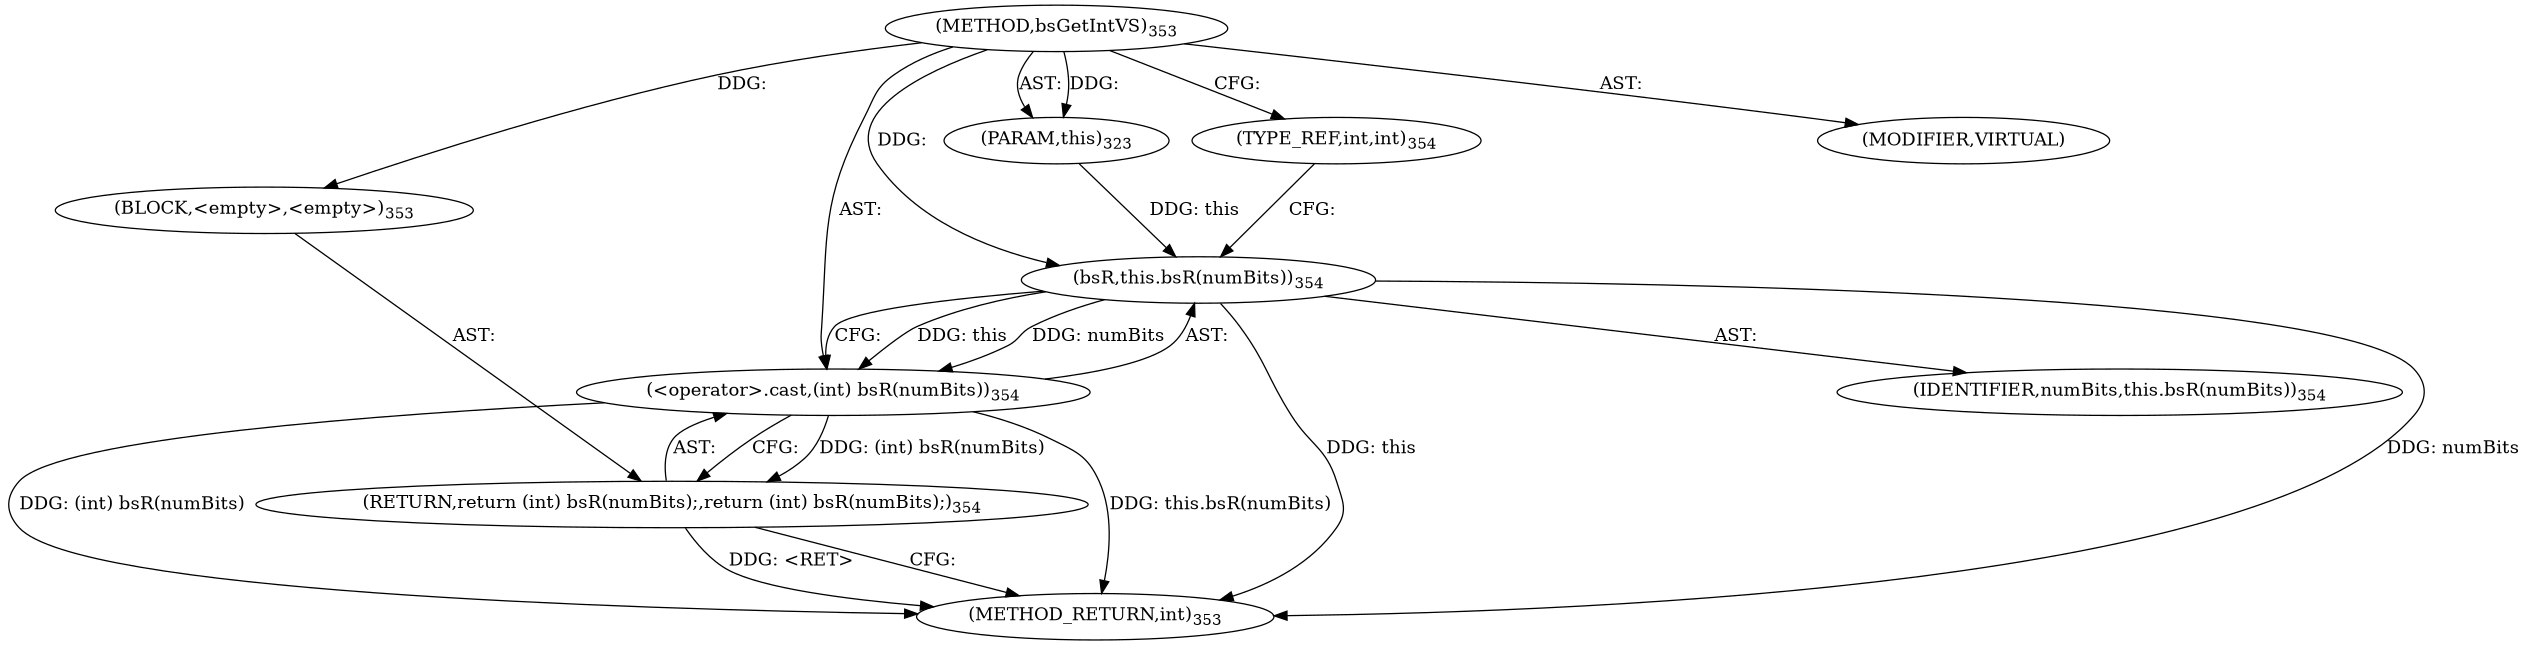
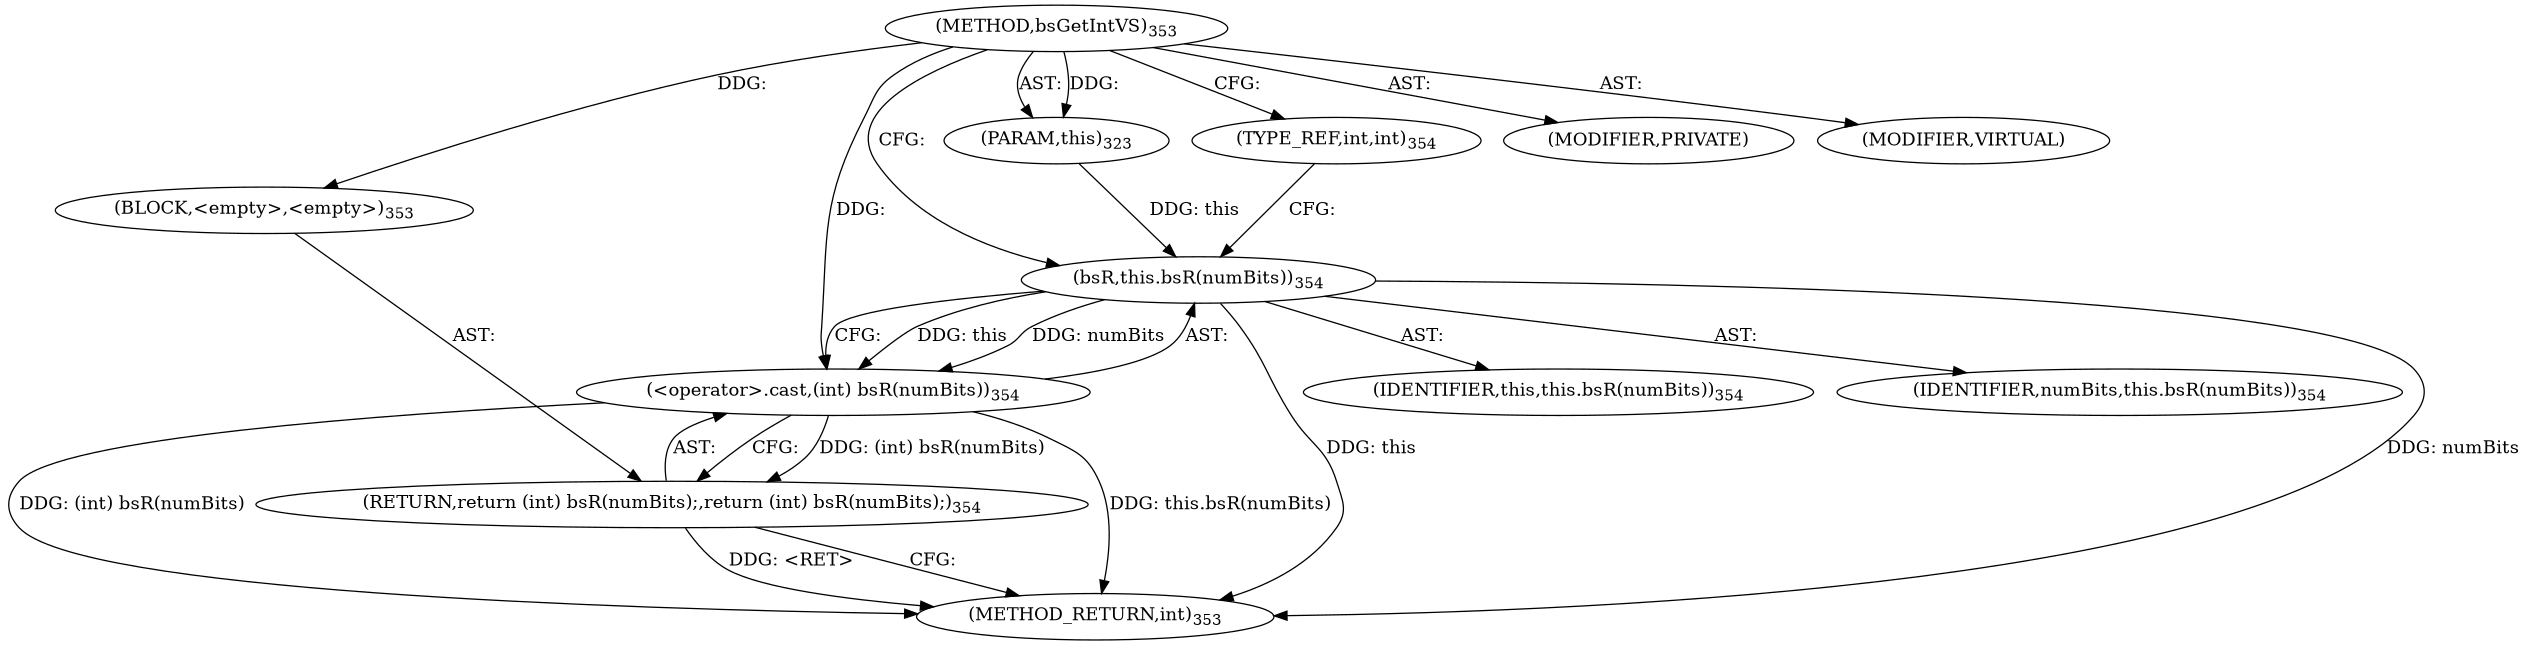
(905, 141) -> (905, 141)
none -> (1649, 141)
(864, 210) -> (864, 210)
none -> (1559, 392)
